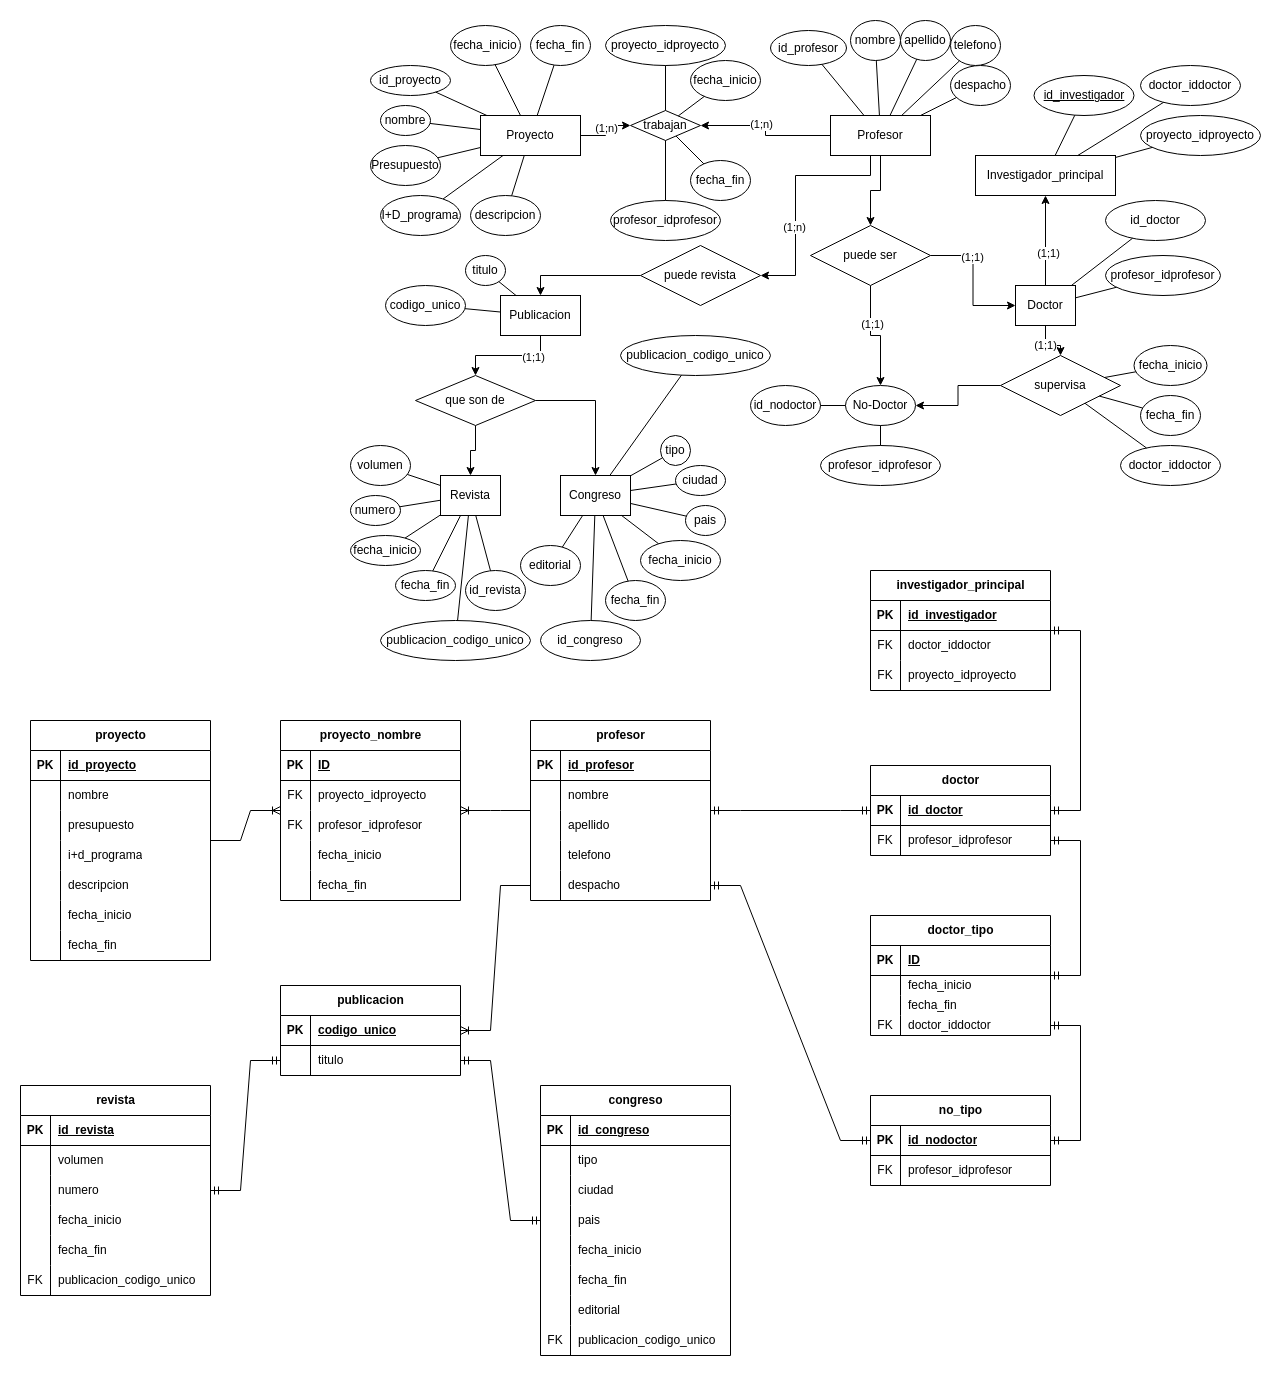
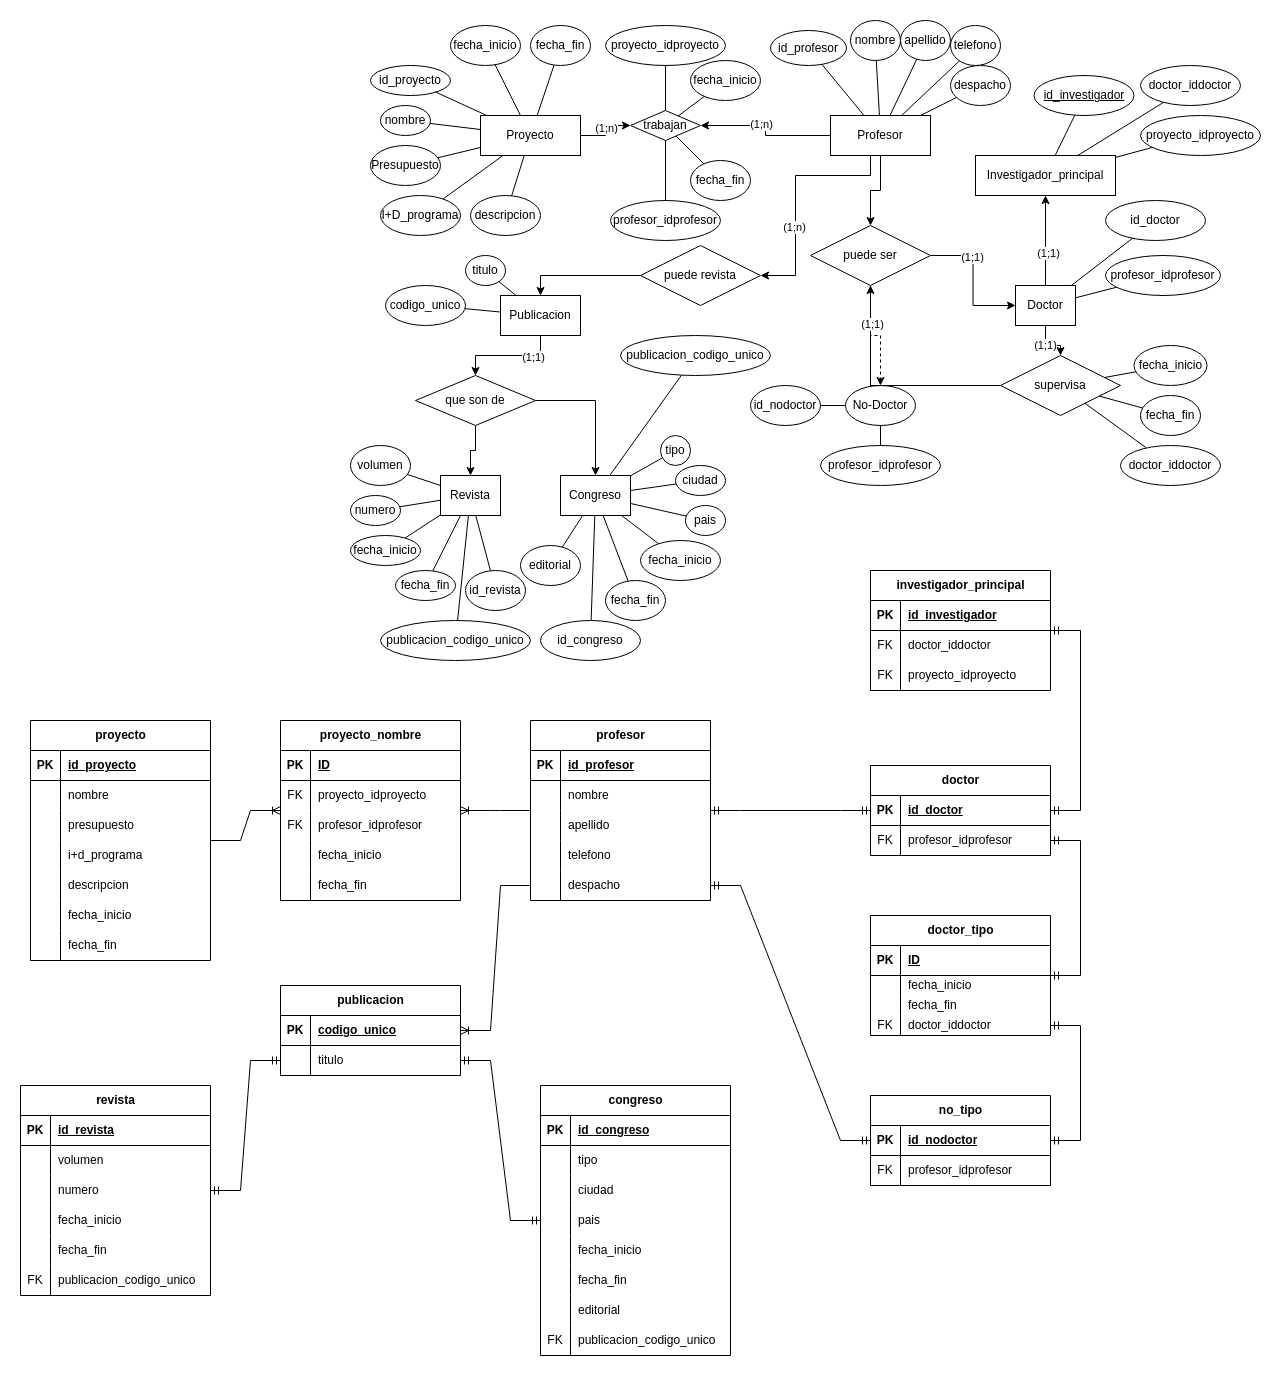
(881, 353) -> (881, 353)
(951, 406) -> (924, 386)
